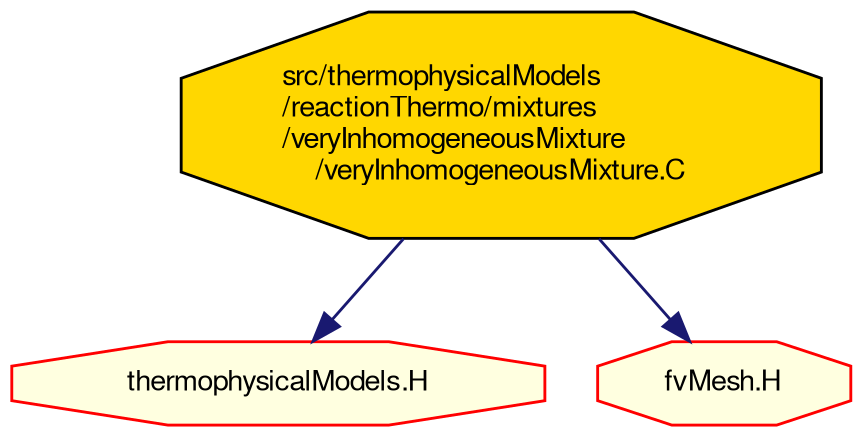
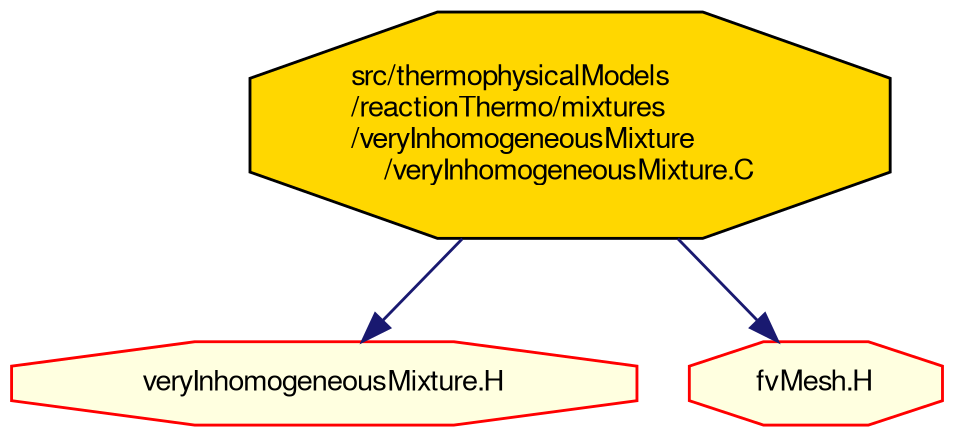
(278, 383) -> (324, 383)
